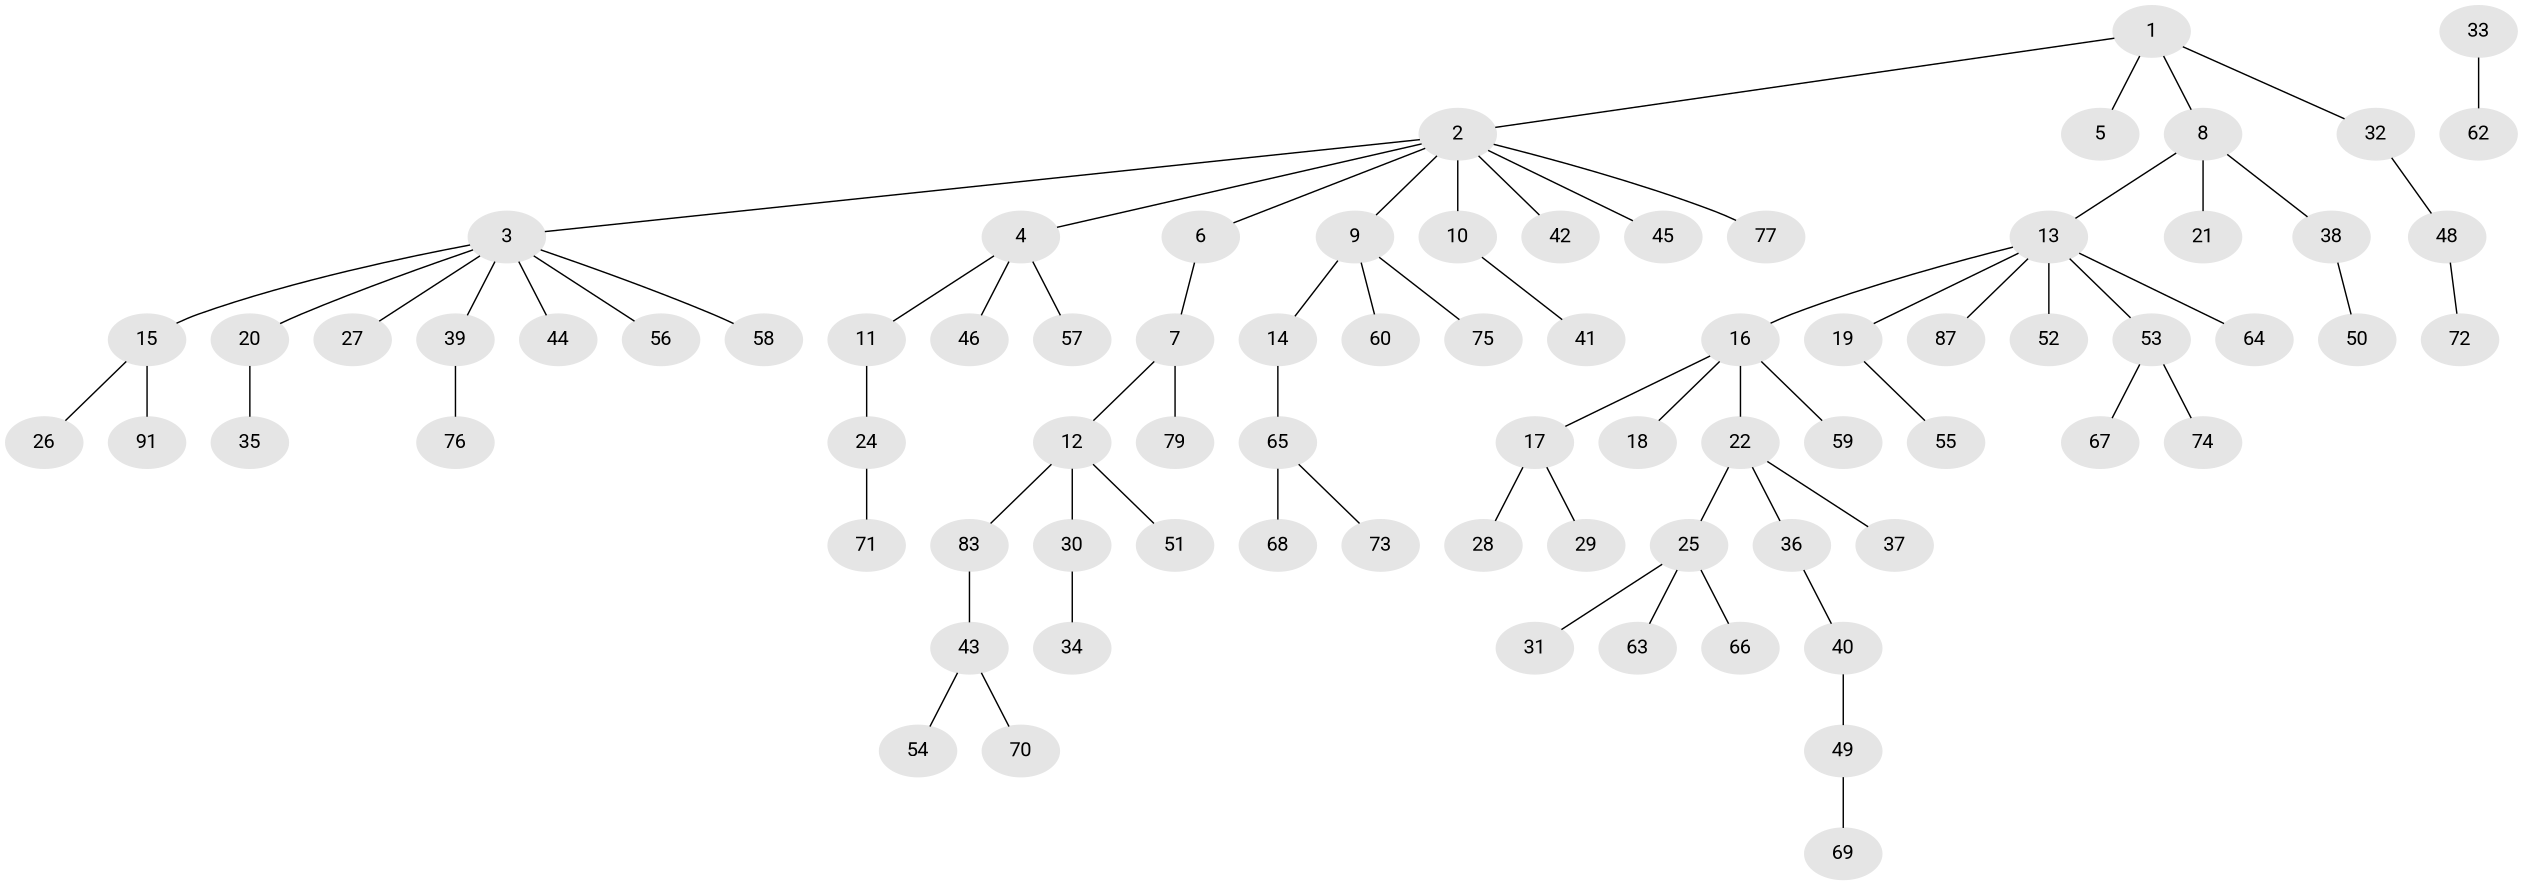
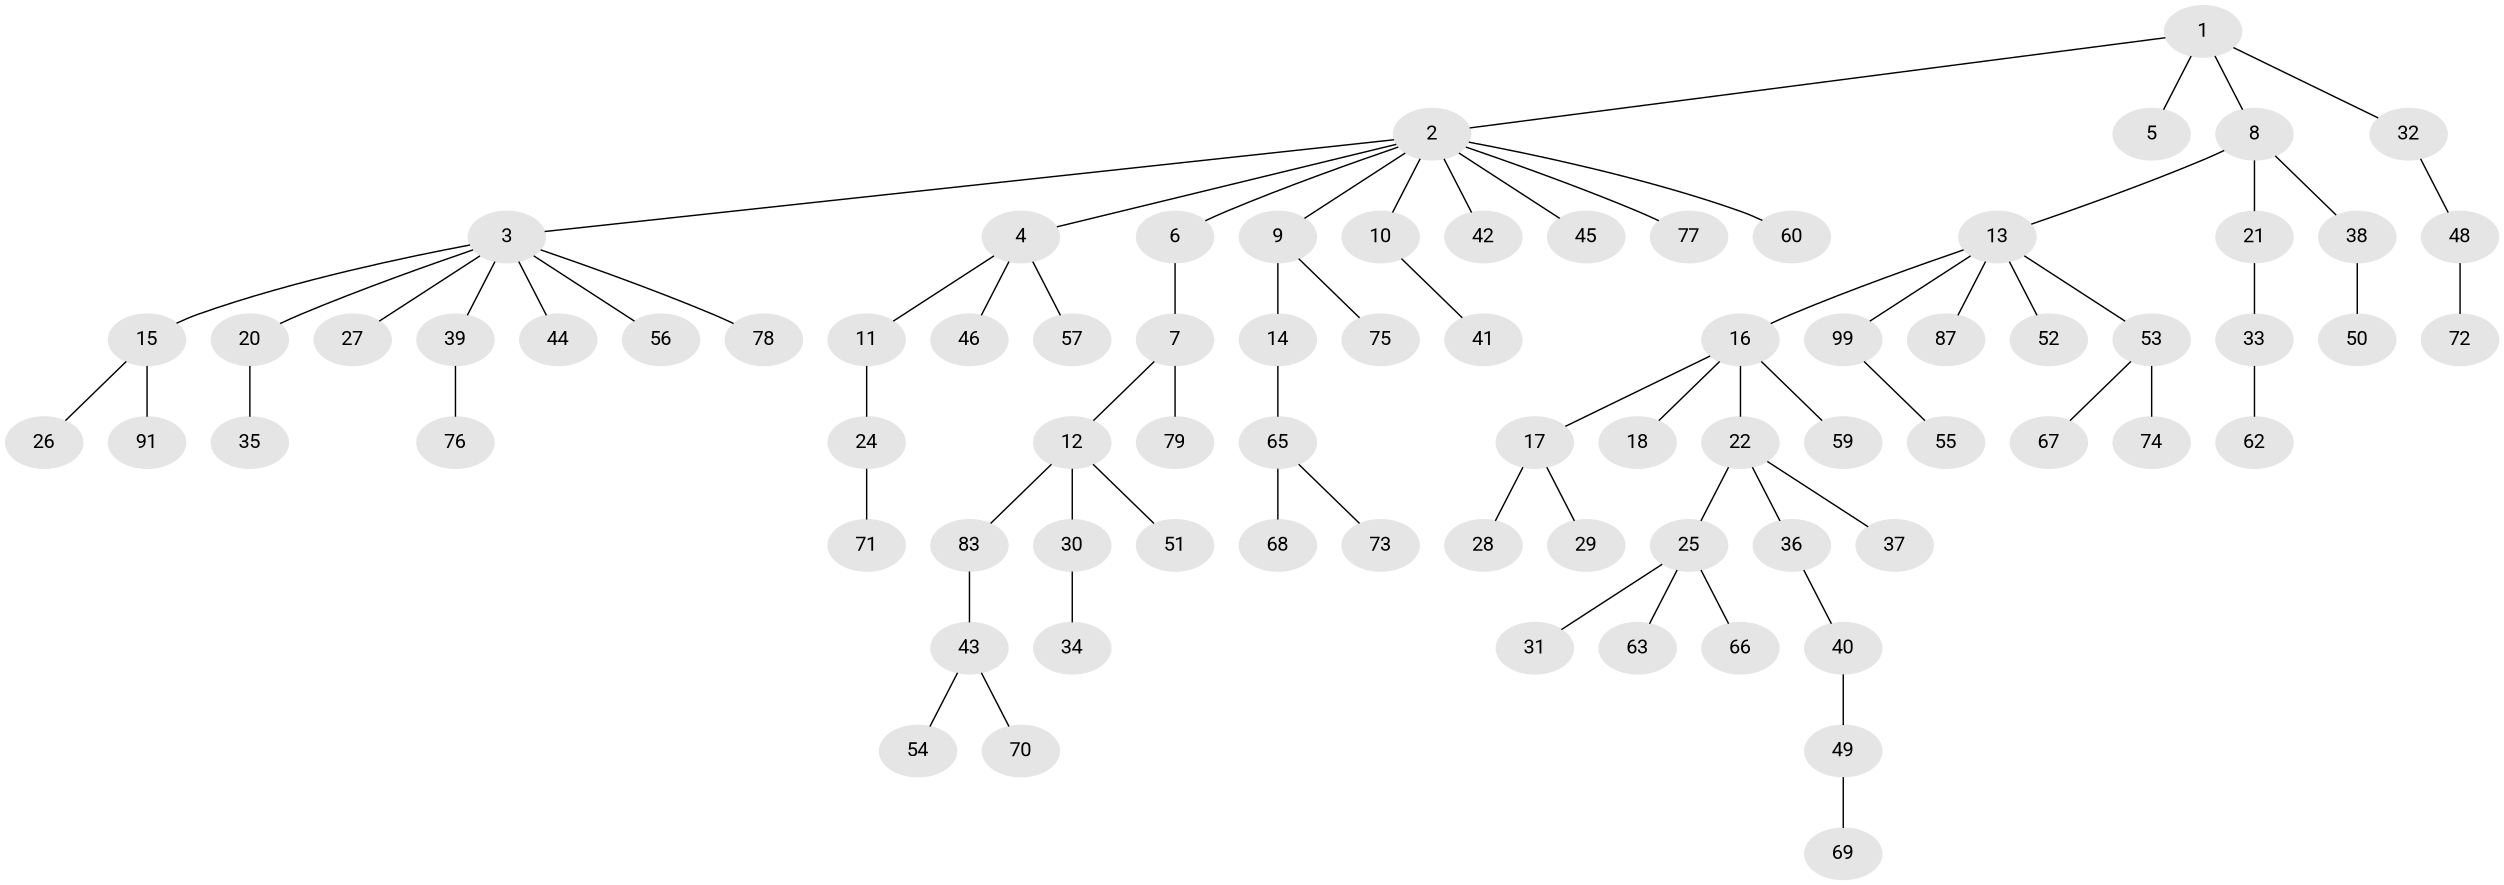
(1368, 289) -> (1617, 175)
none -> (2254, 289)
(764, 340) -> (764, 340)
(1843, 340) -> (1843, 340)
(2254, 340) -> none
